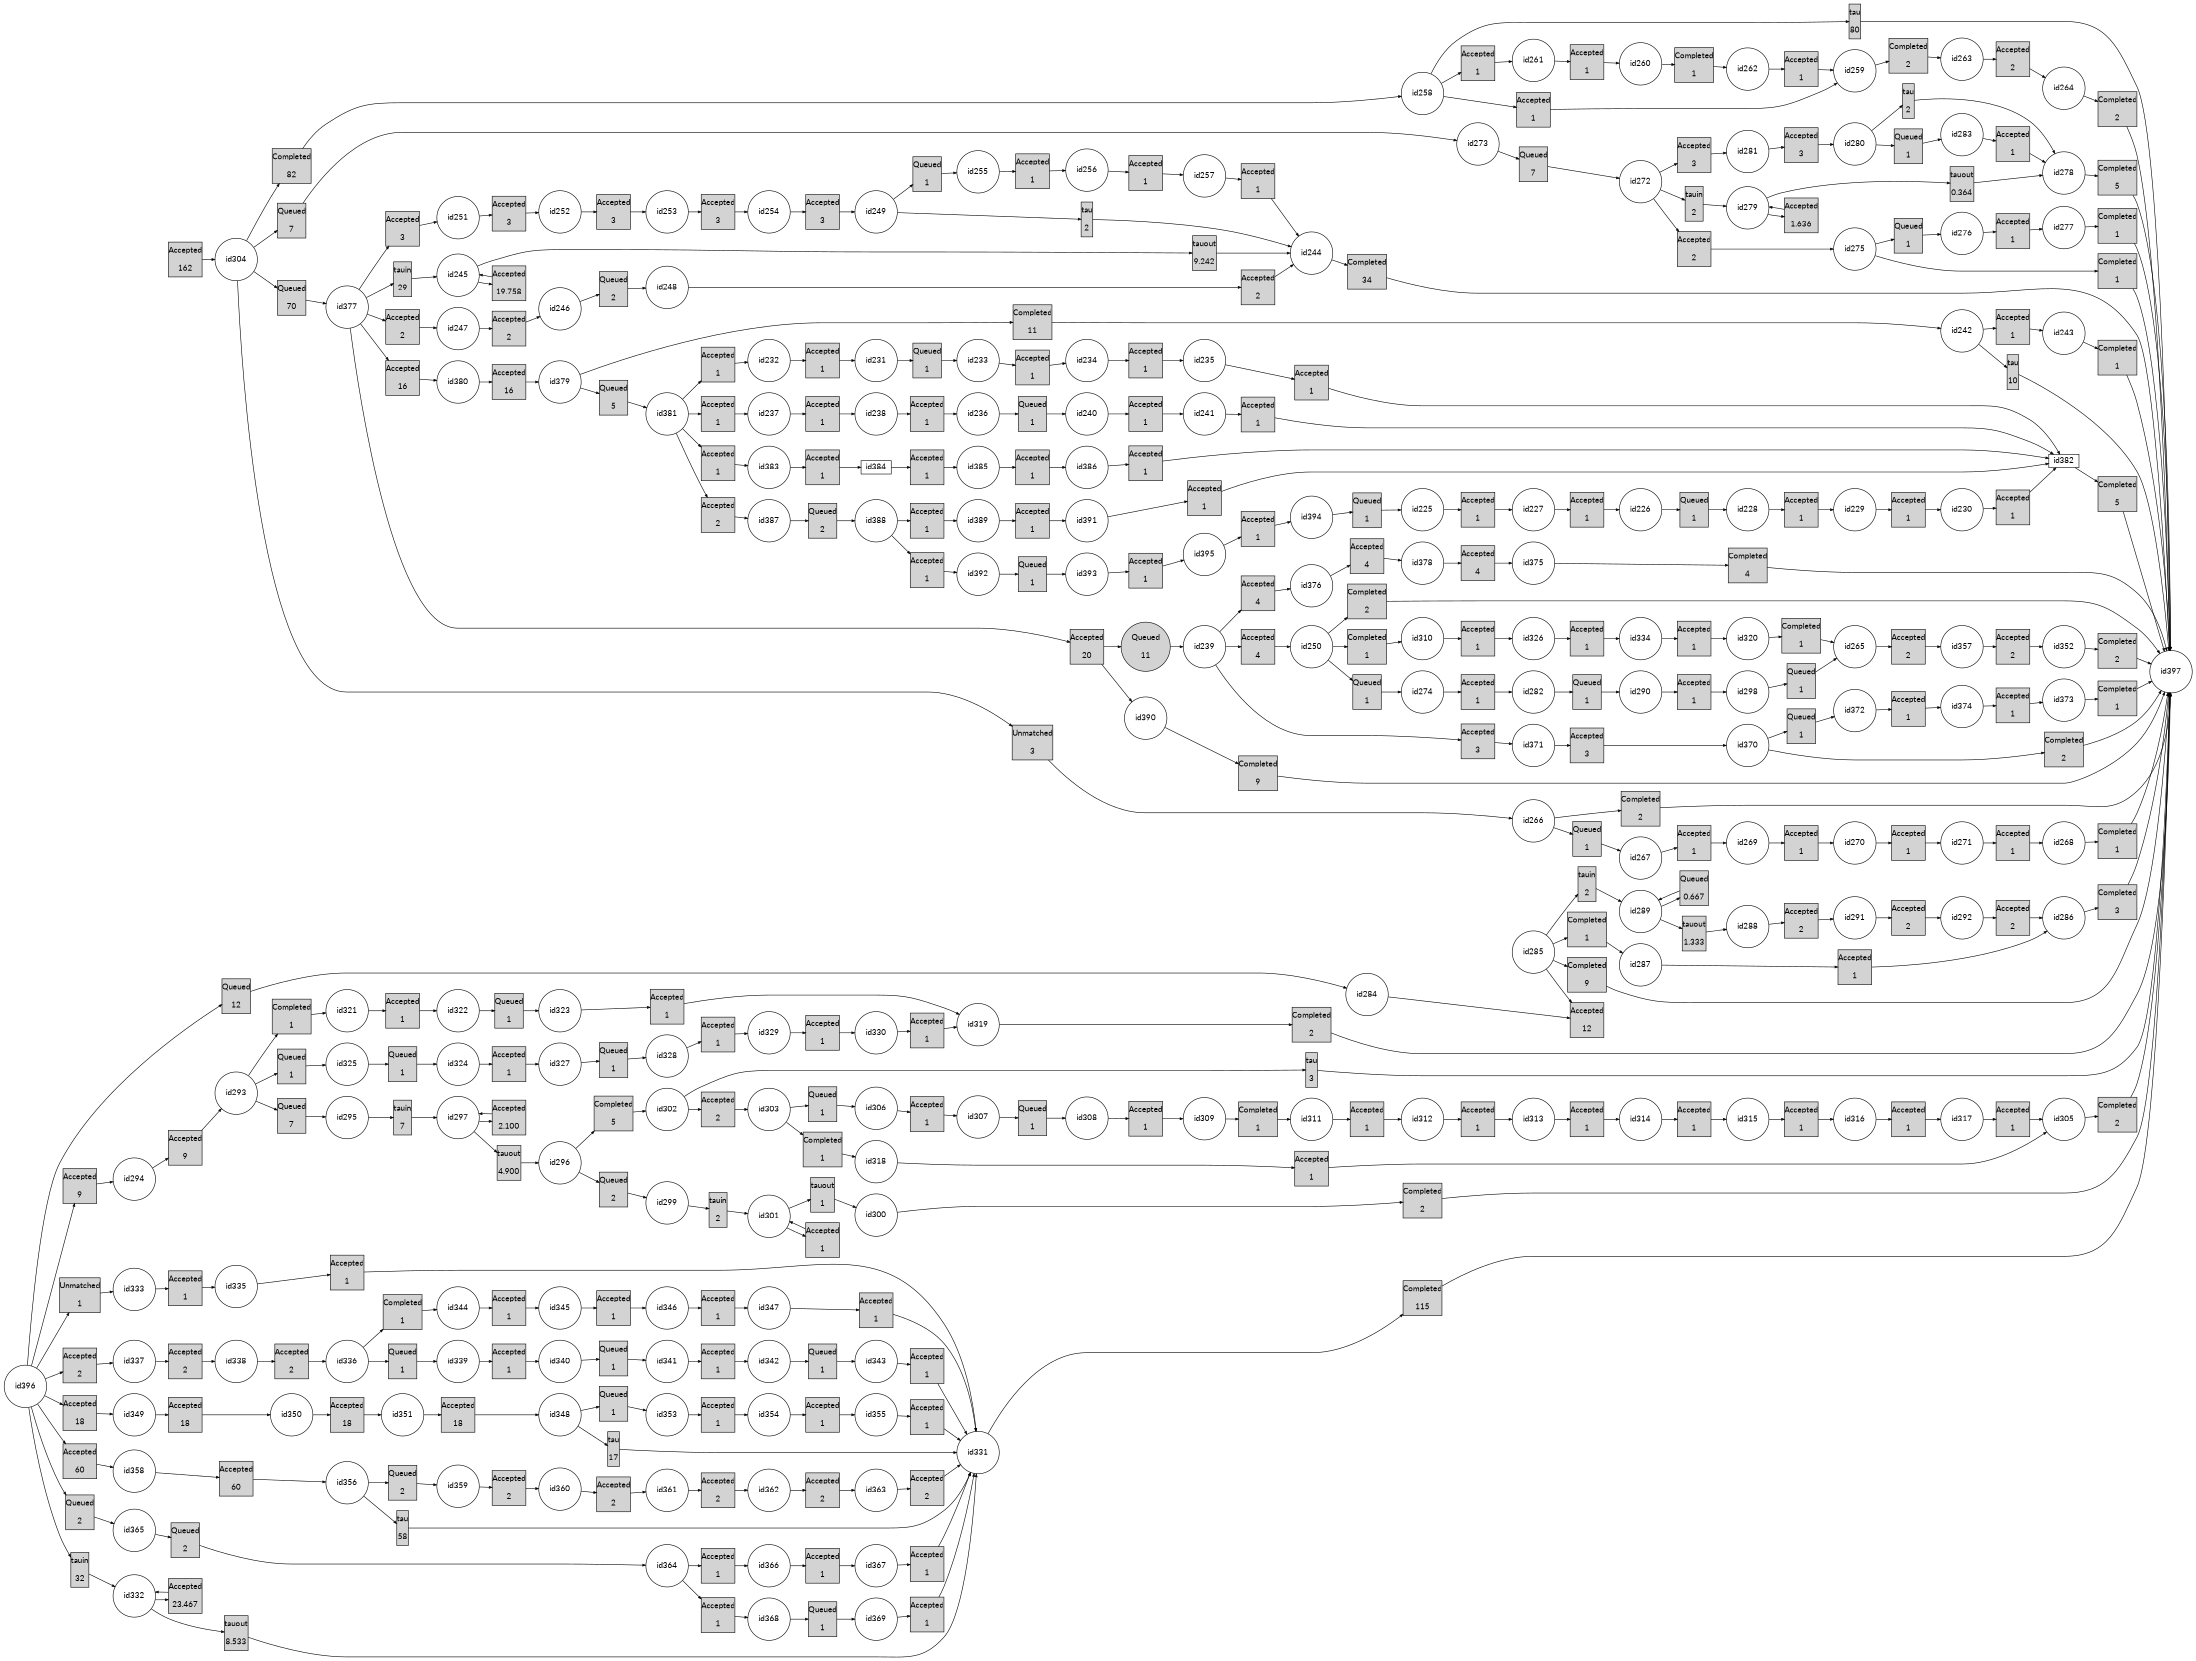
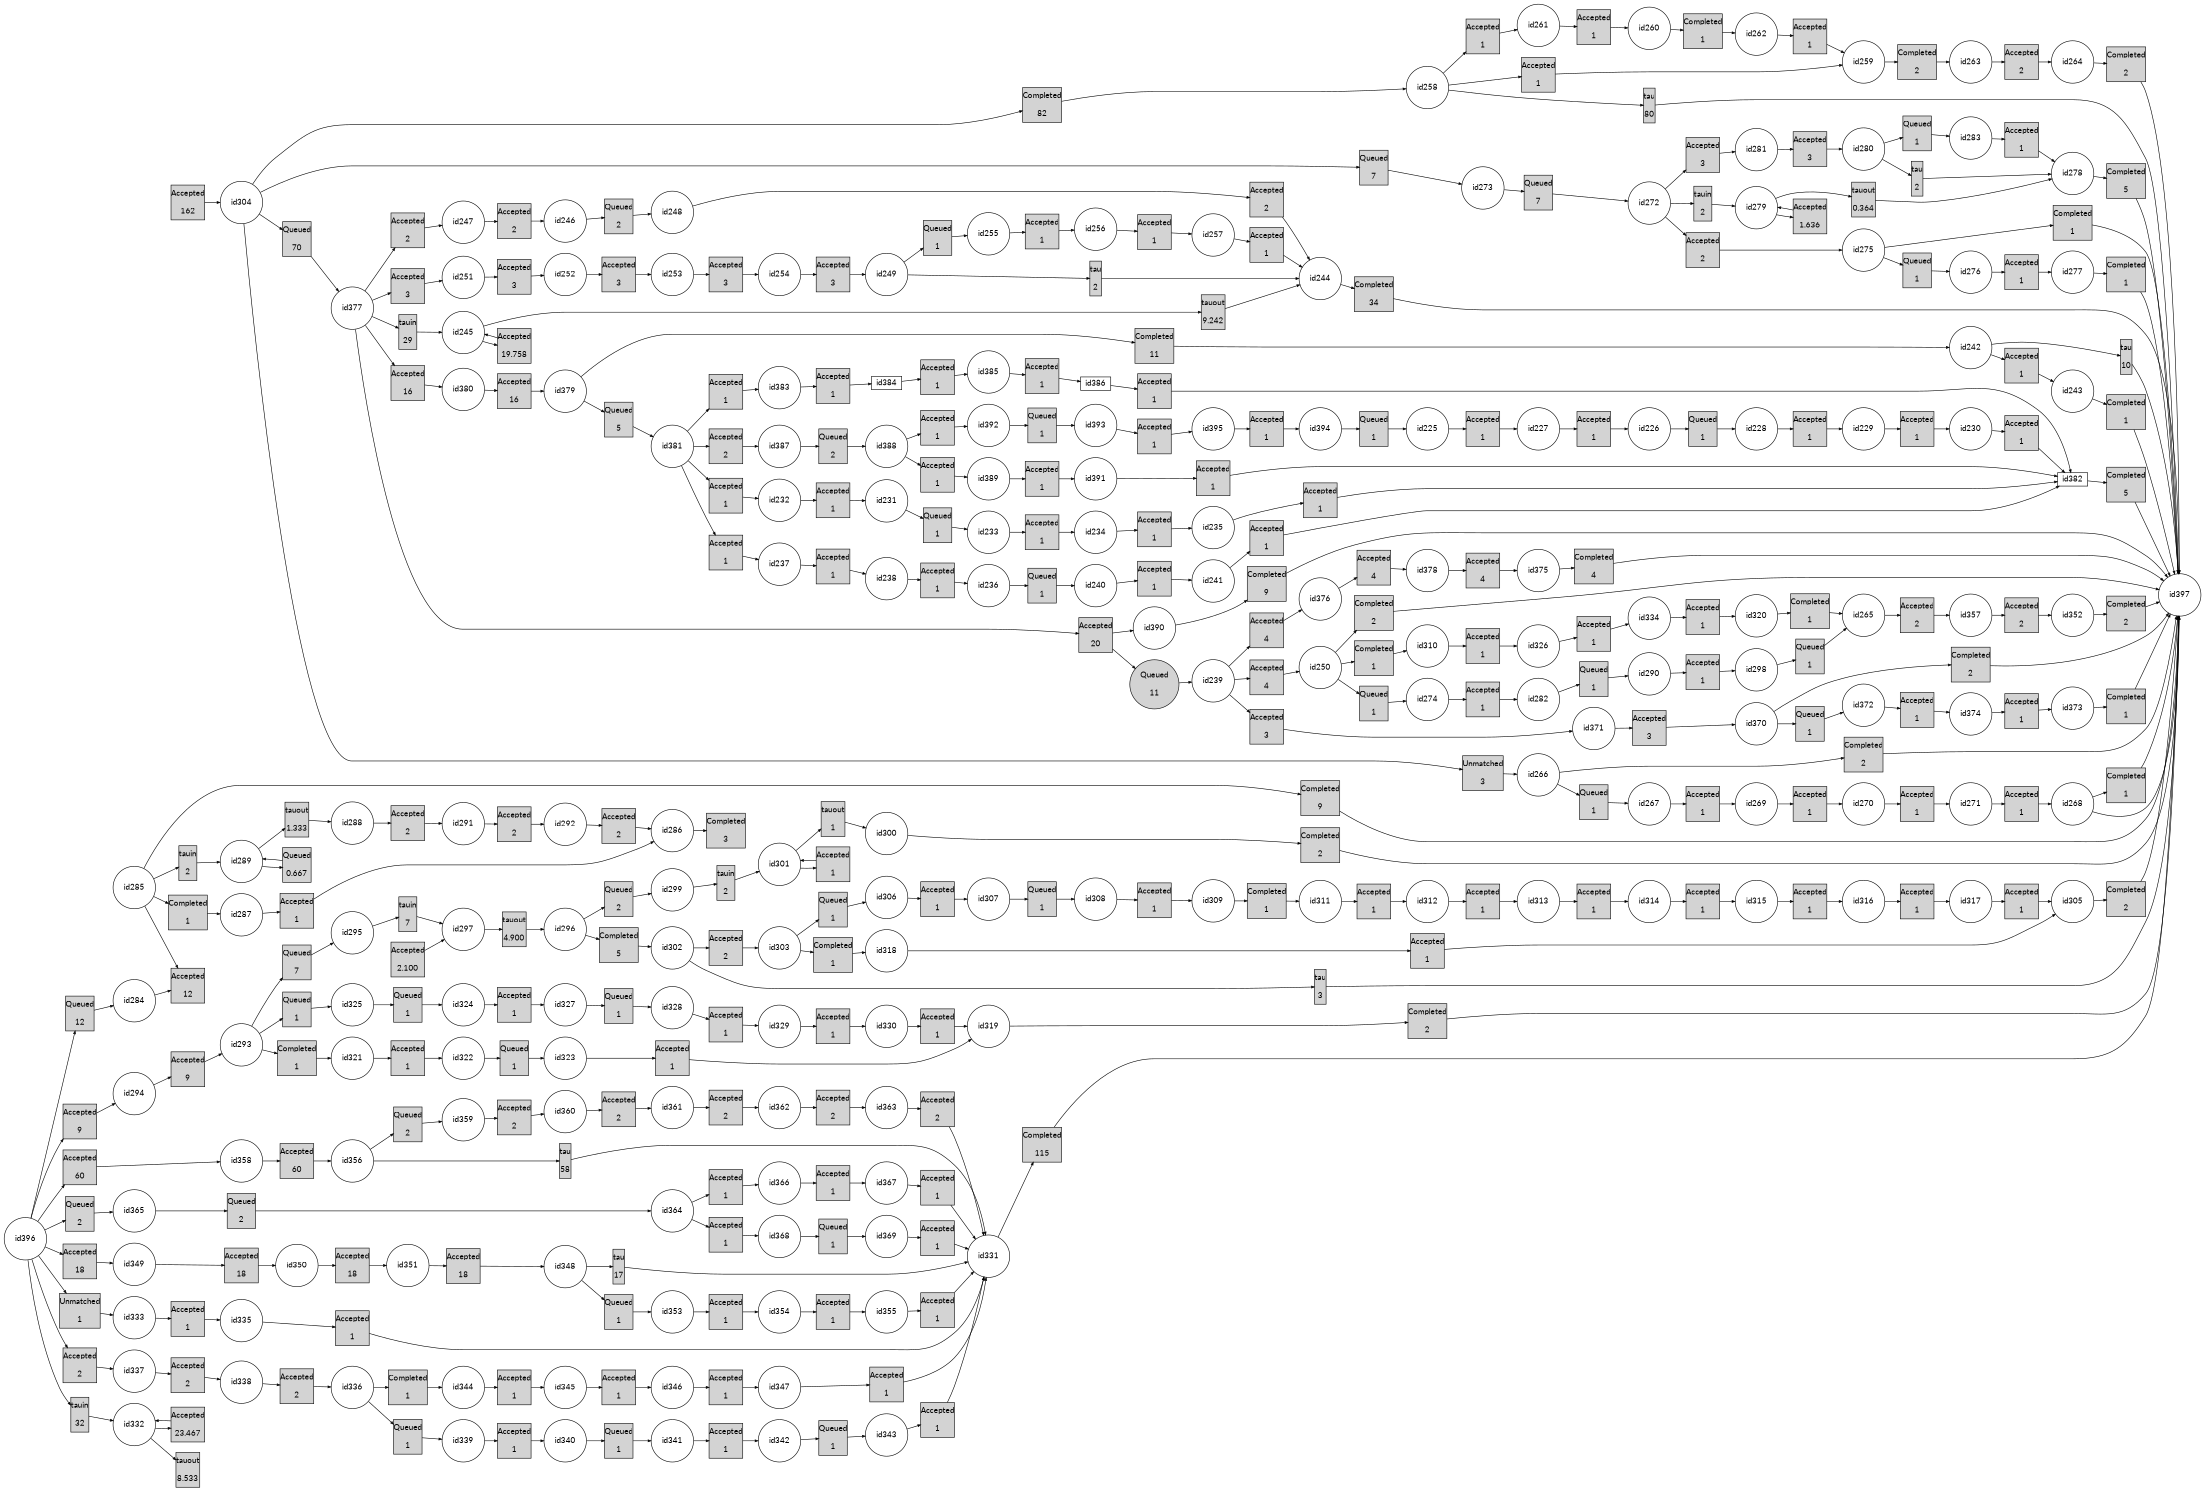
(1087, 467) -> (1096, 384)
(2155, 792) -> (2150, 802)
(484, 1122) -> none
(680, 1657) -> none
